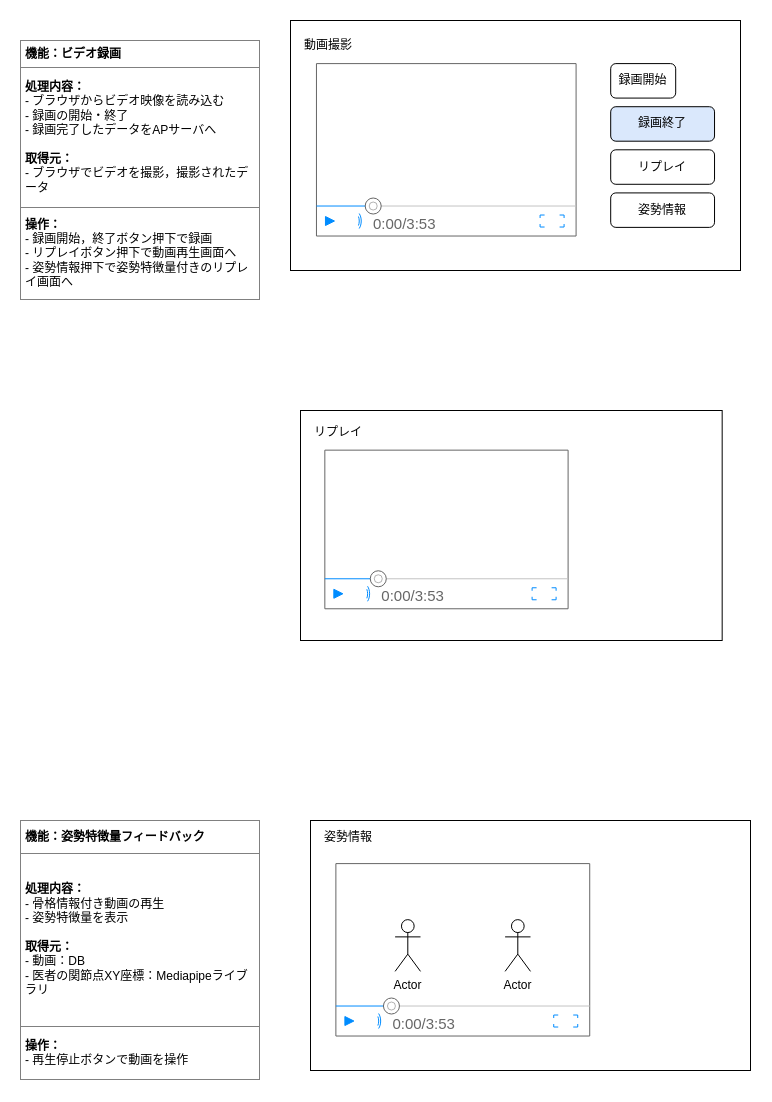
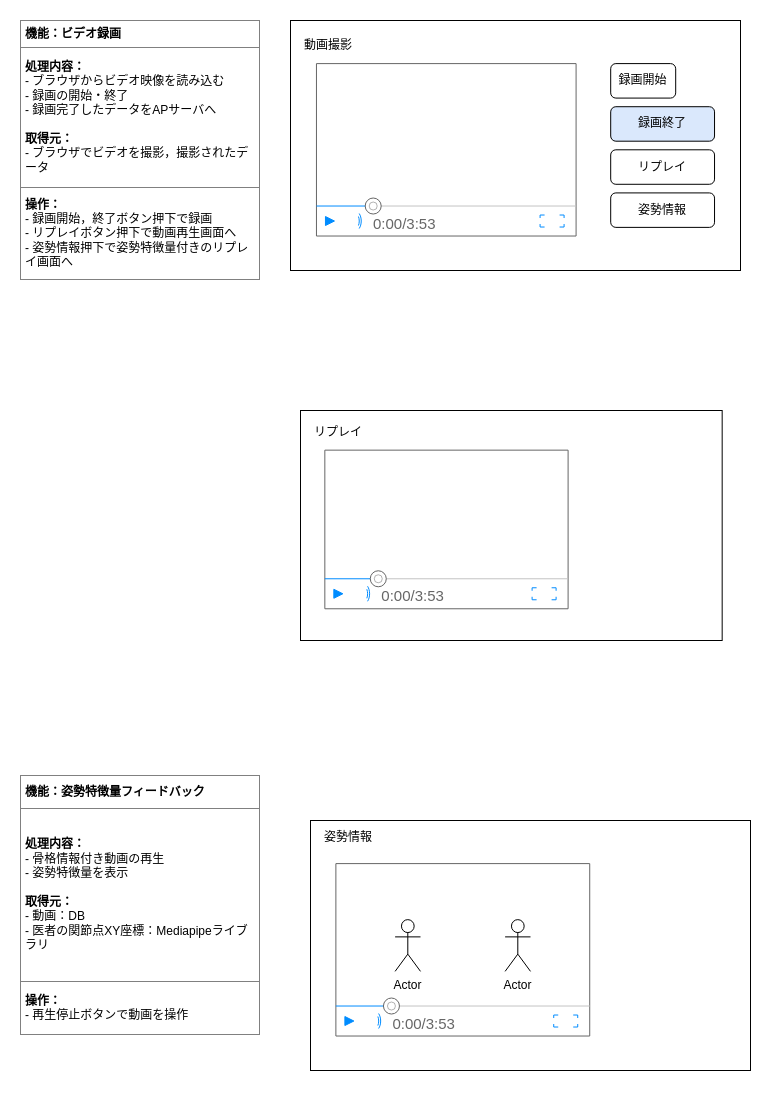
(141, 171) -> (141, 151)
(141, 951) -> (141, 906)
